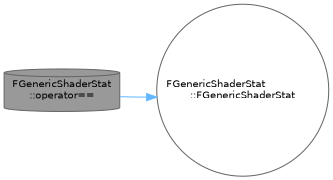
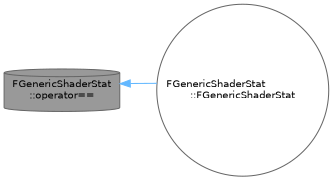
(133, 97) -> (144, 83)
